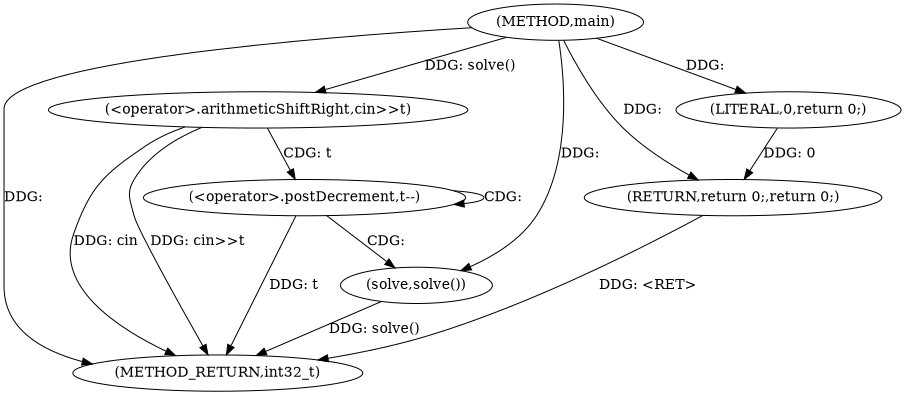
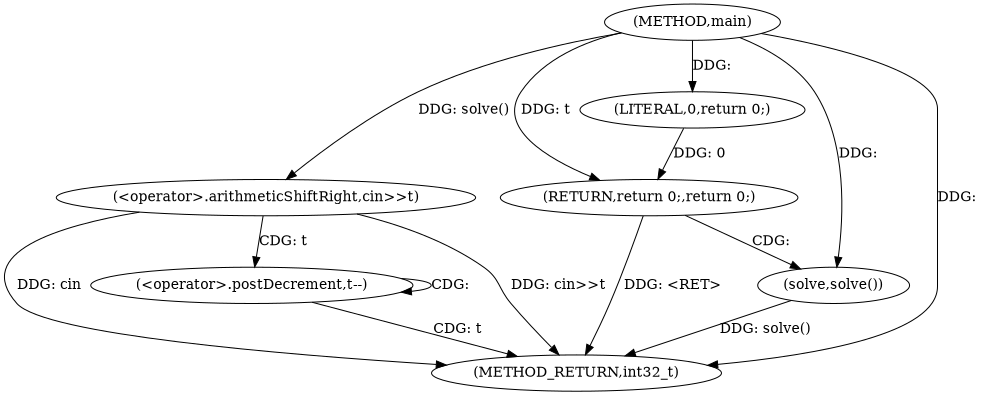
(645, 110) -> (546, 110)
(357, 239) -> (738, 240)
(294, 285) -> (458, 329)
